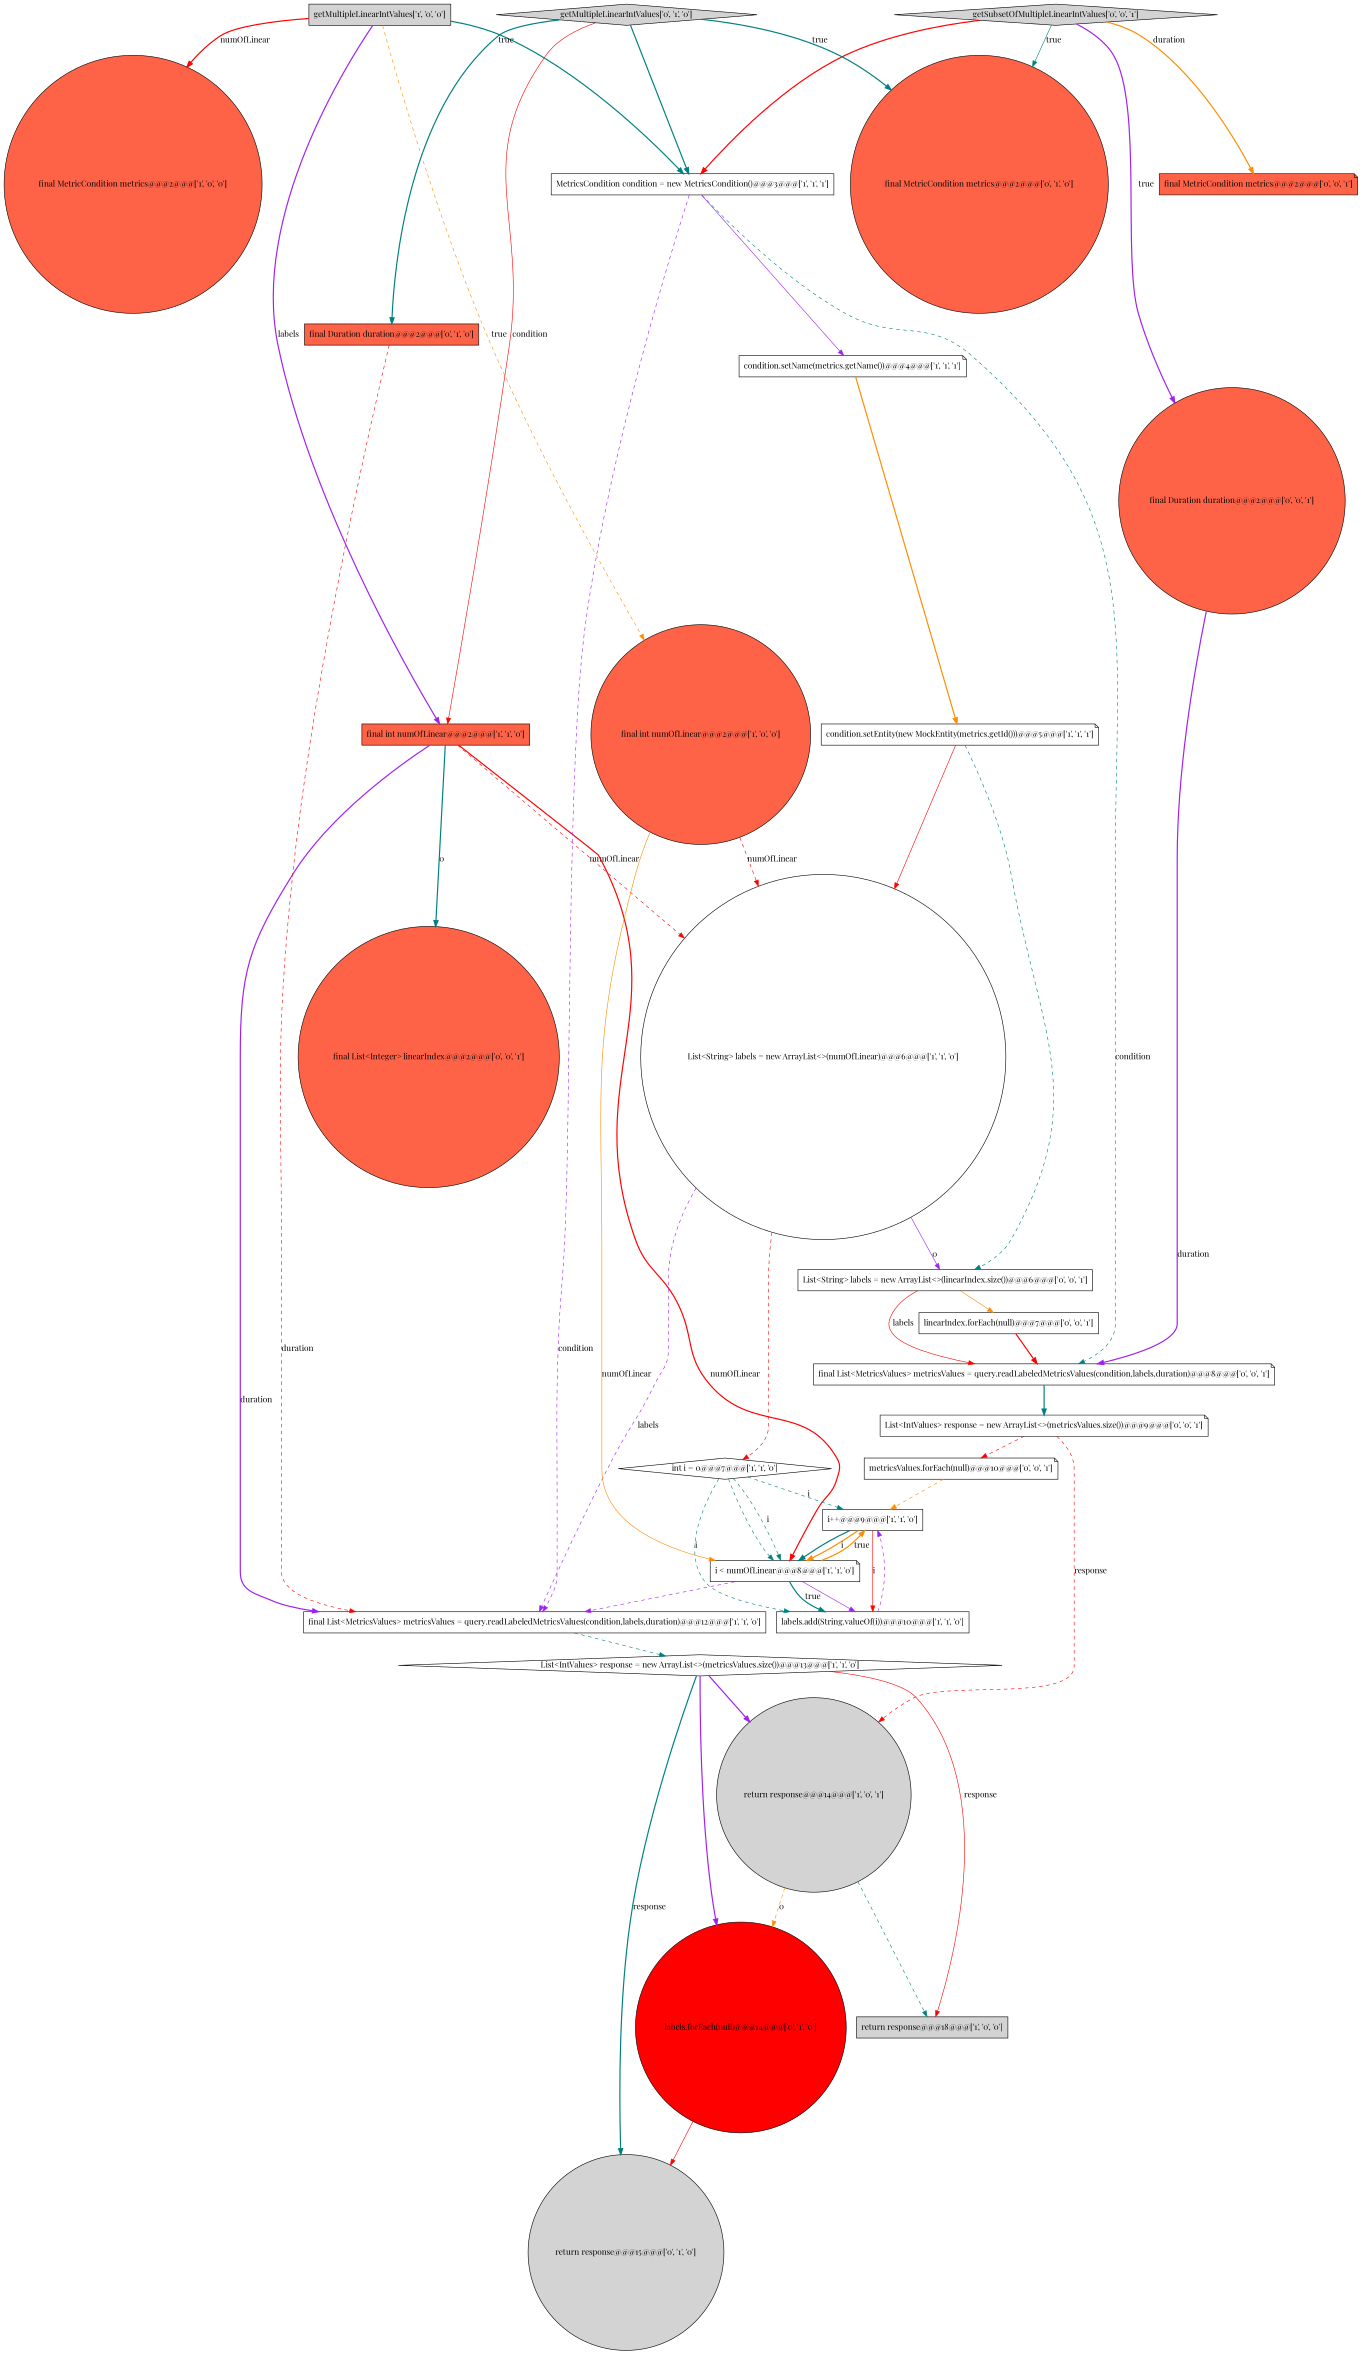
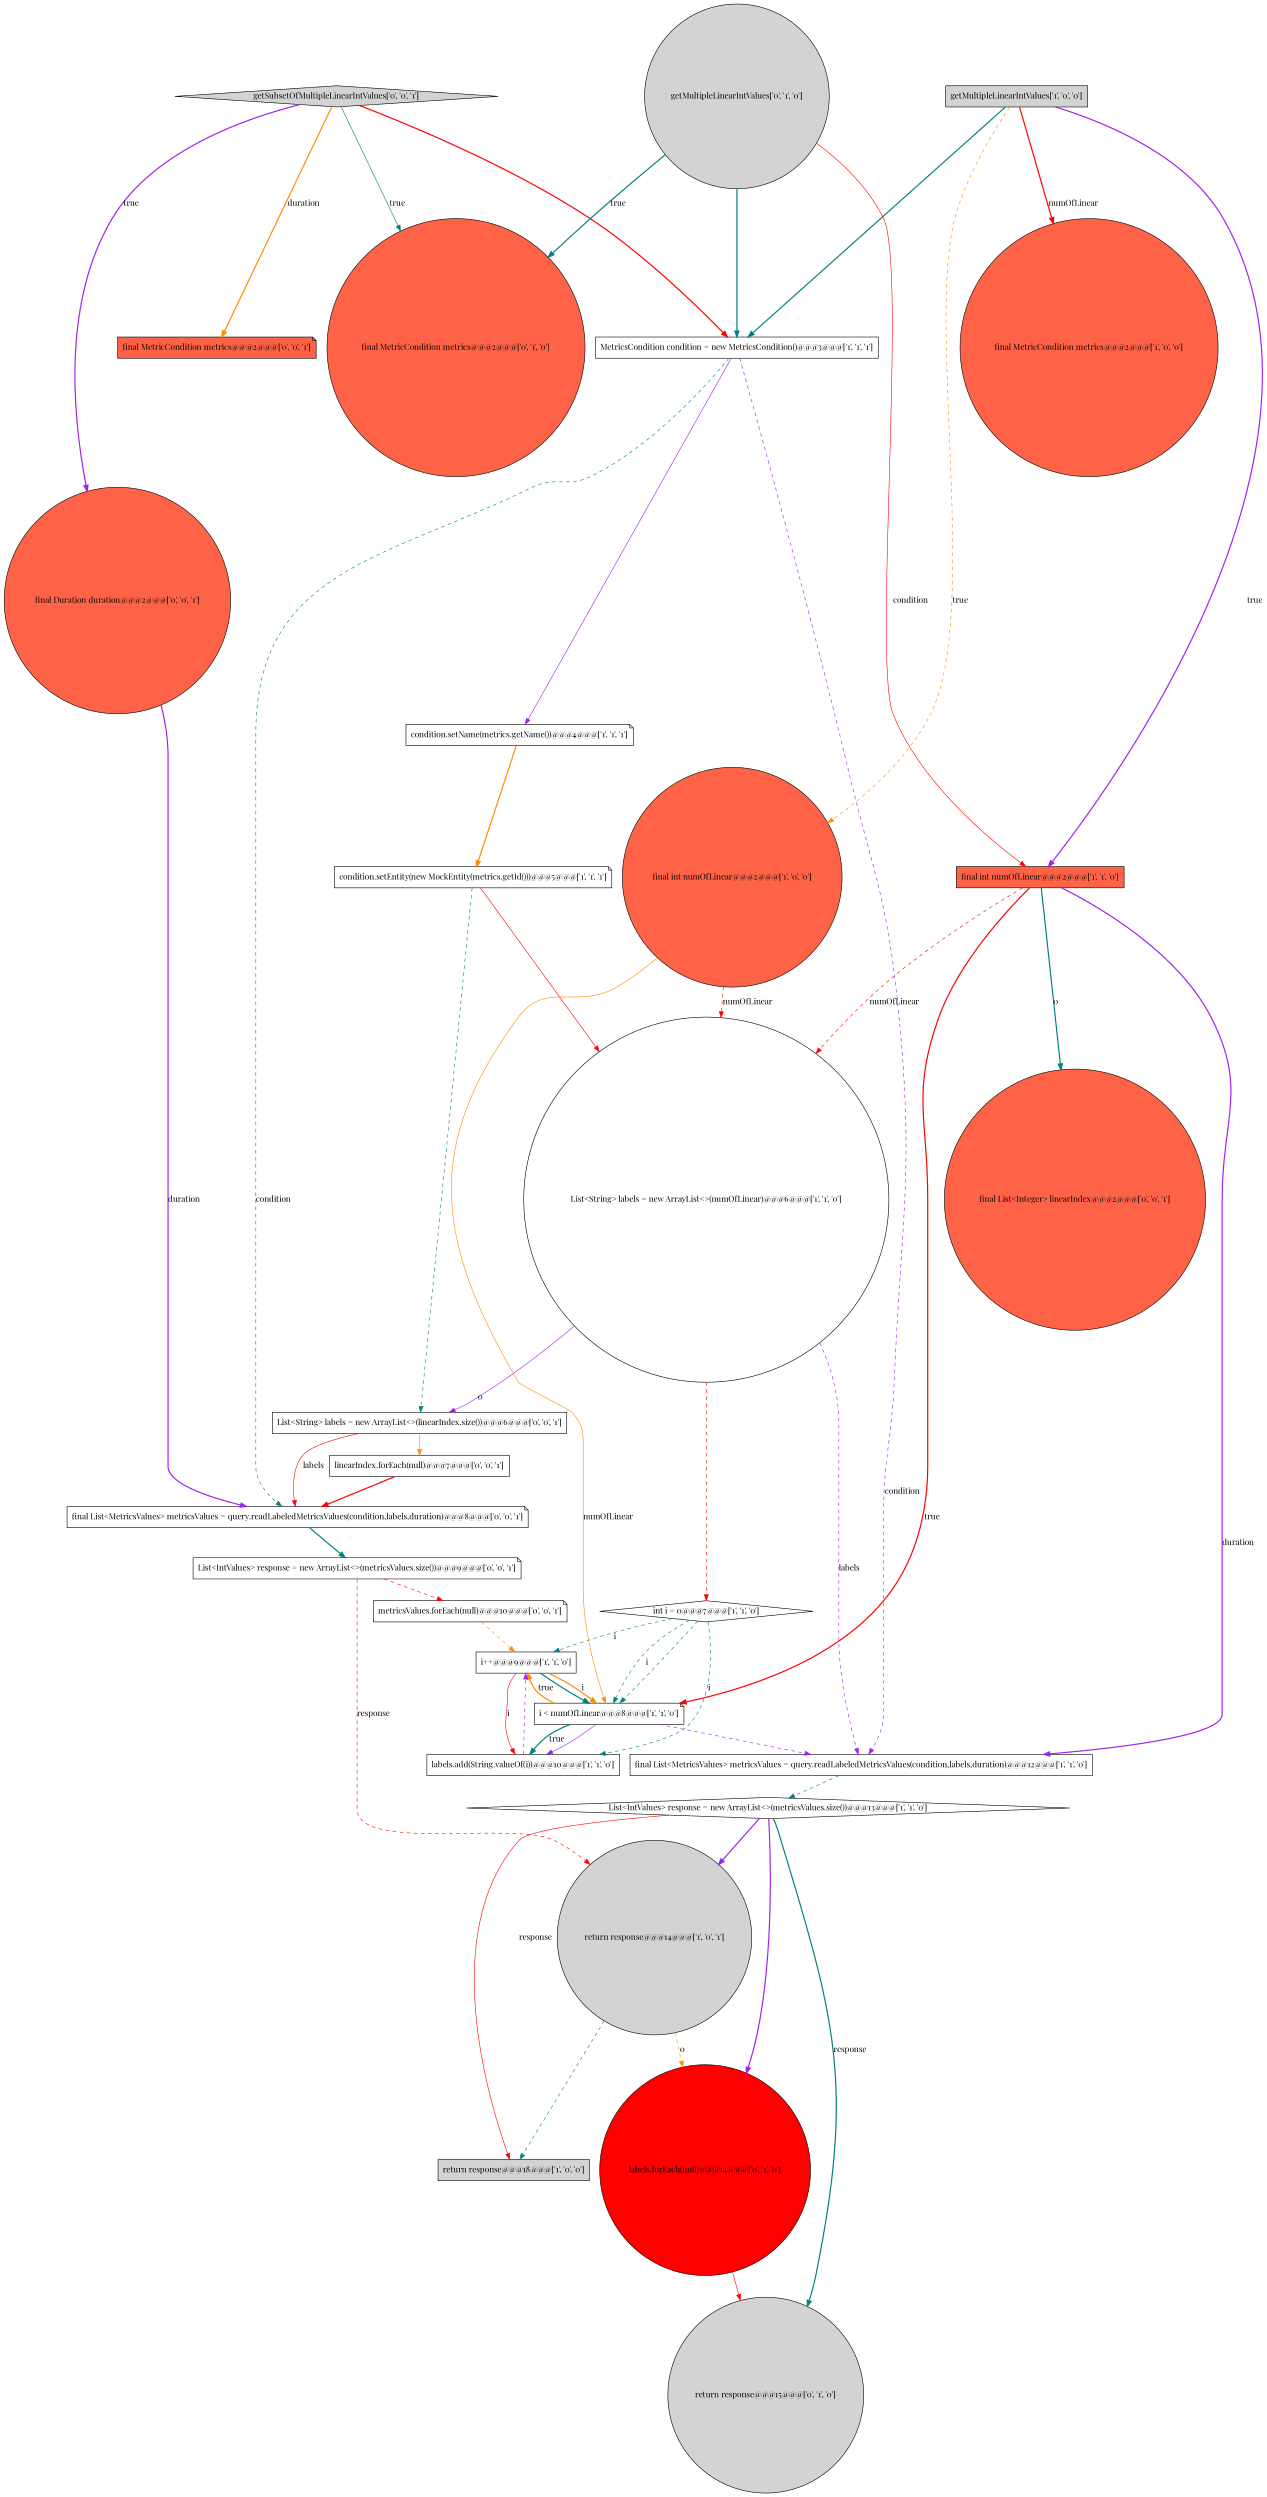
(627, 15) -> (737, 96)
(289, 334) -> (1255, 600)
(392, 334) -> none
(735, 1374) -> (932, 1517)
